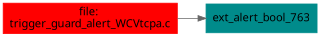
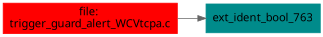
(262, 18) -> (263, 18)
